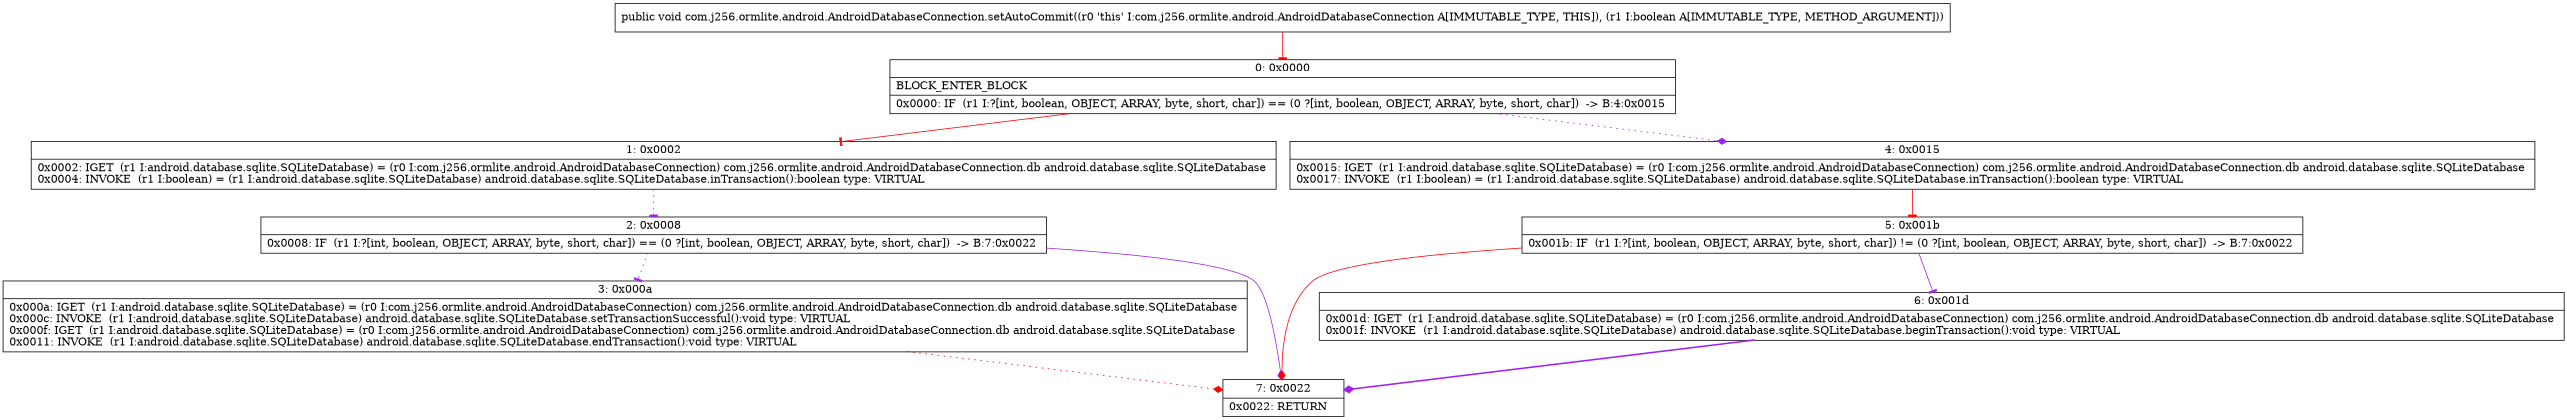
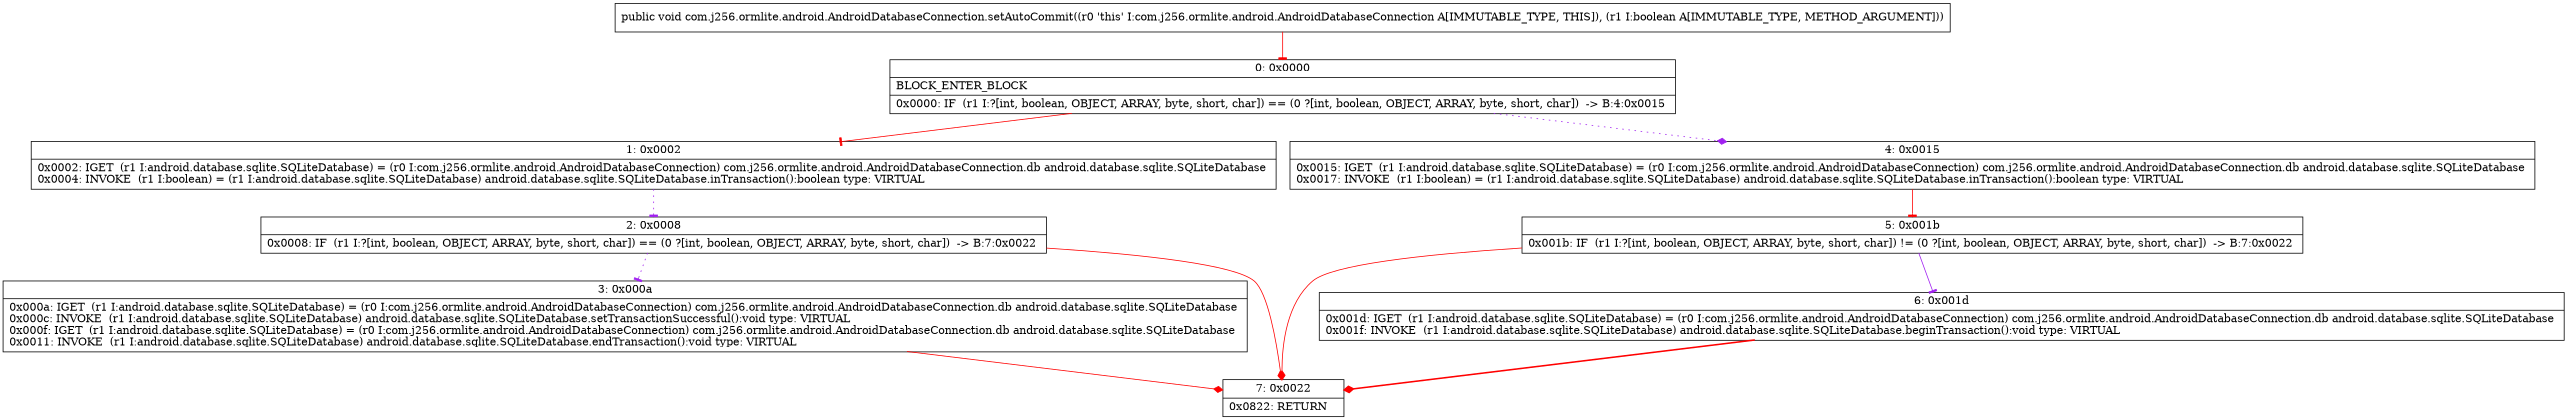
(1199, 264) -> (1199, 264)
(1554, 364) -> (1554, 364)
(1060, 370) -> (1060, 370)
(1283, 407) -> (1283, 407)
